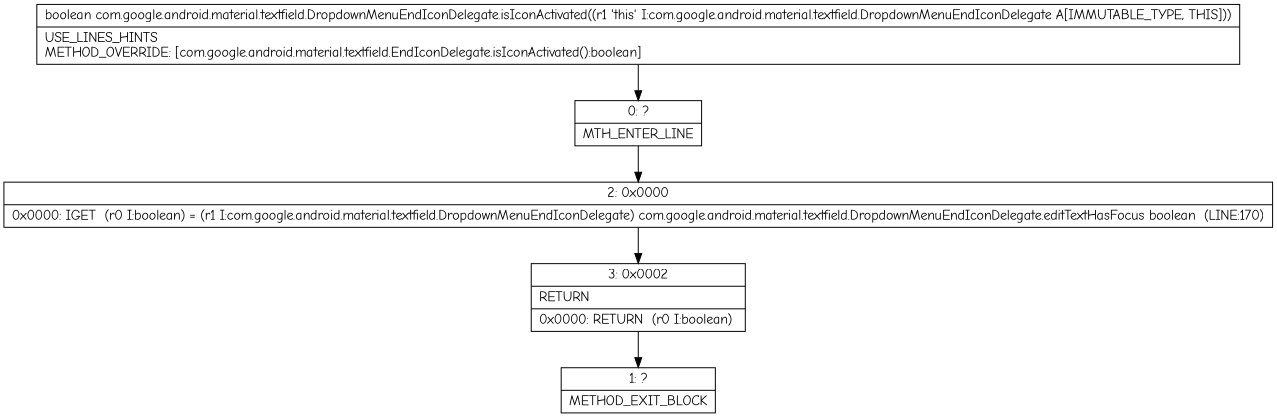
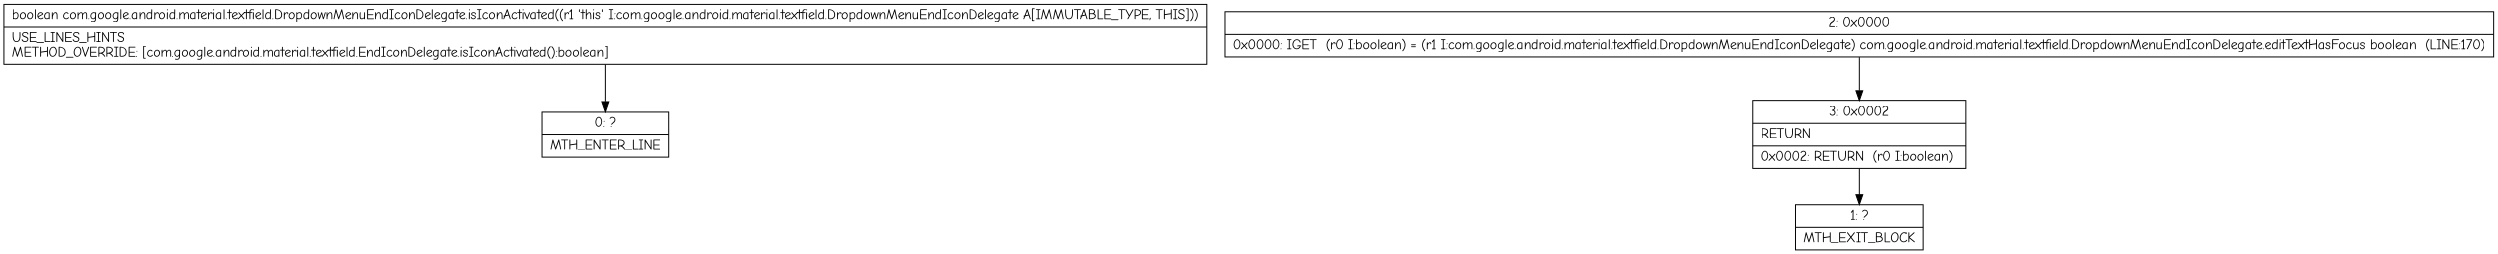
(638, 159) -> none
(638, 320) -> (1859, 157)
(638, 401) -> (1859, 238)
